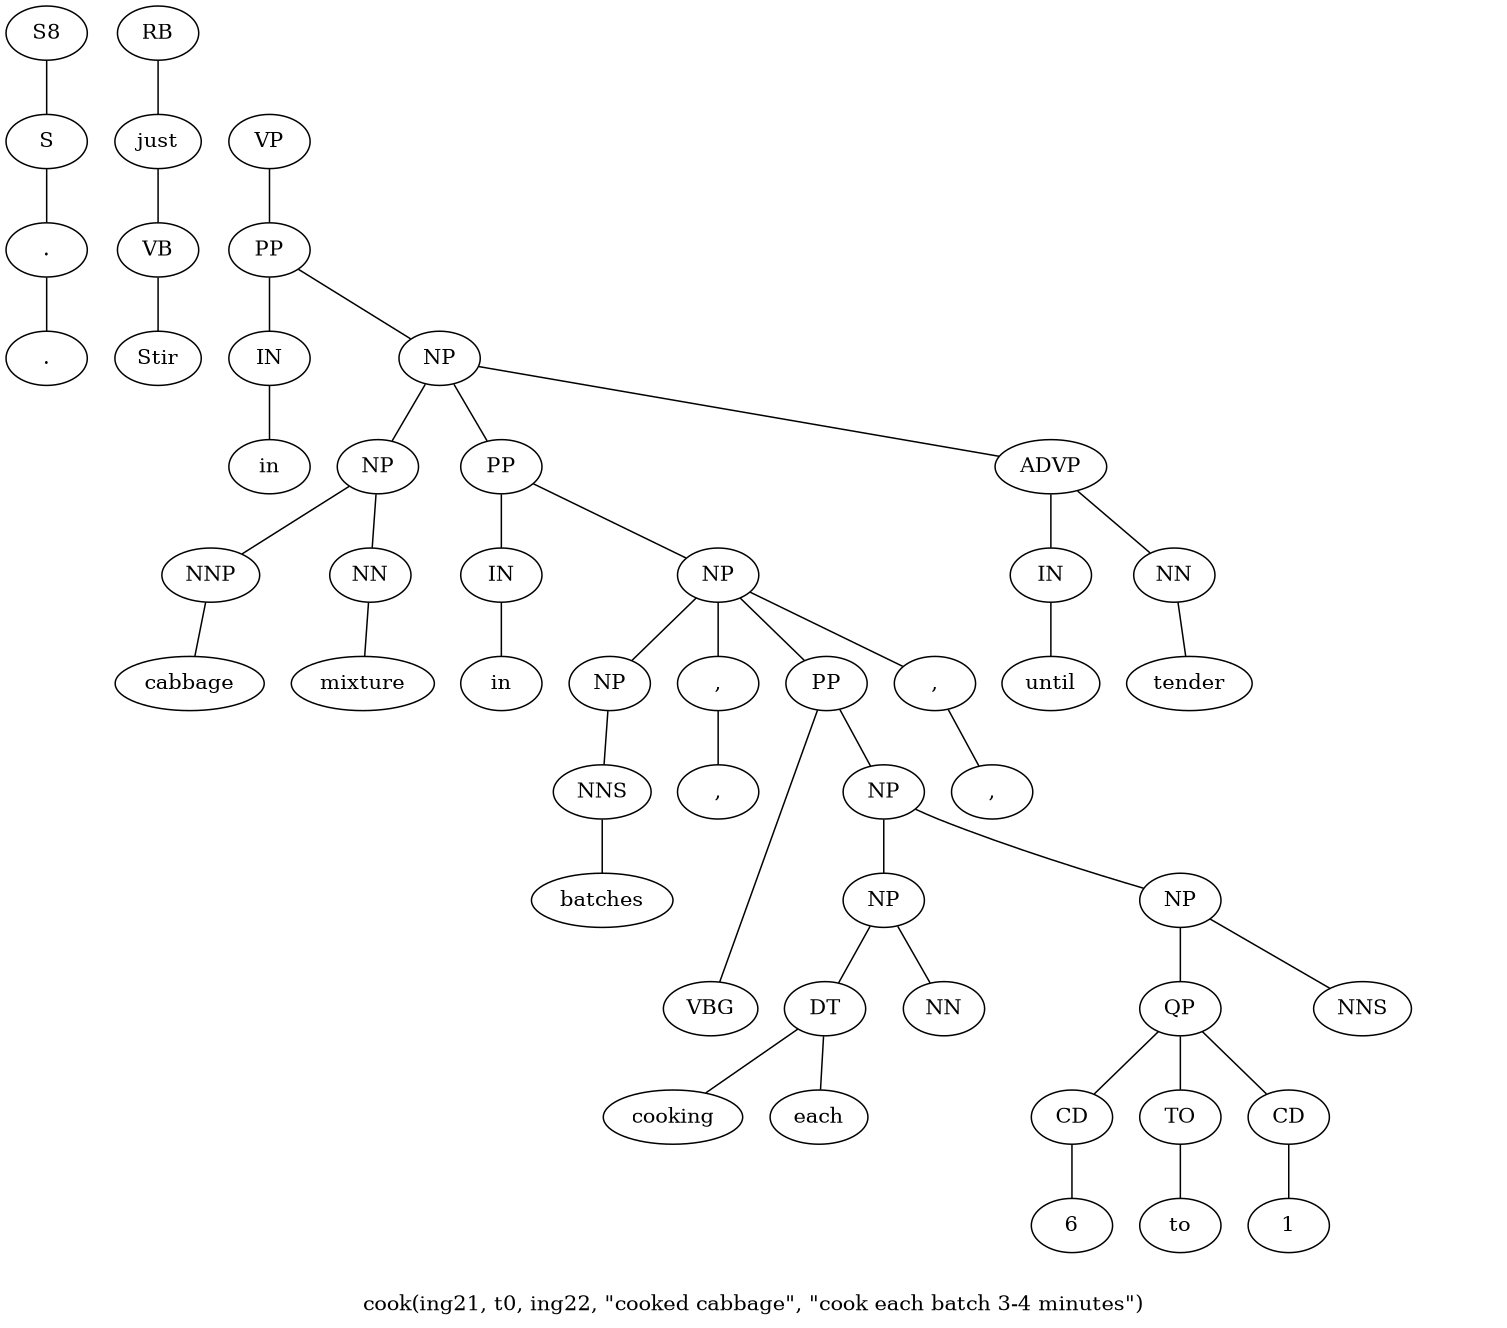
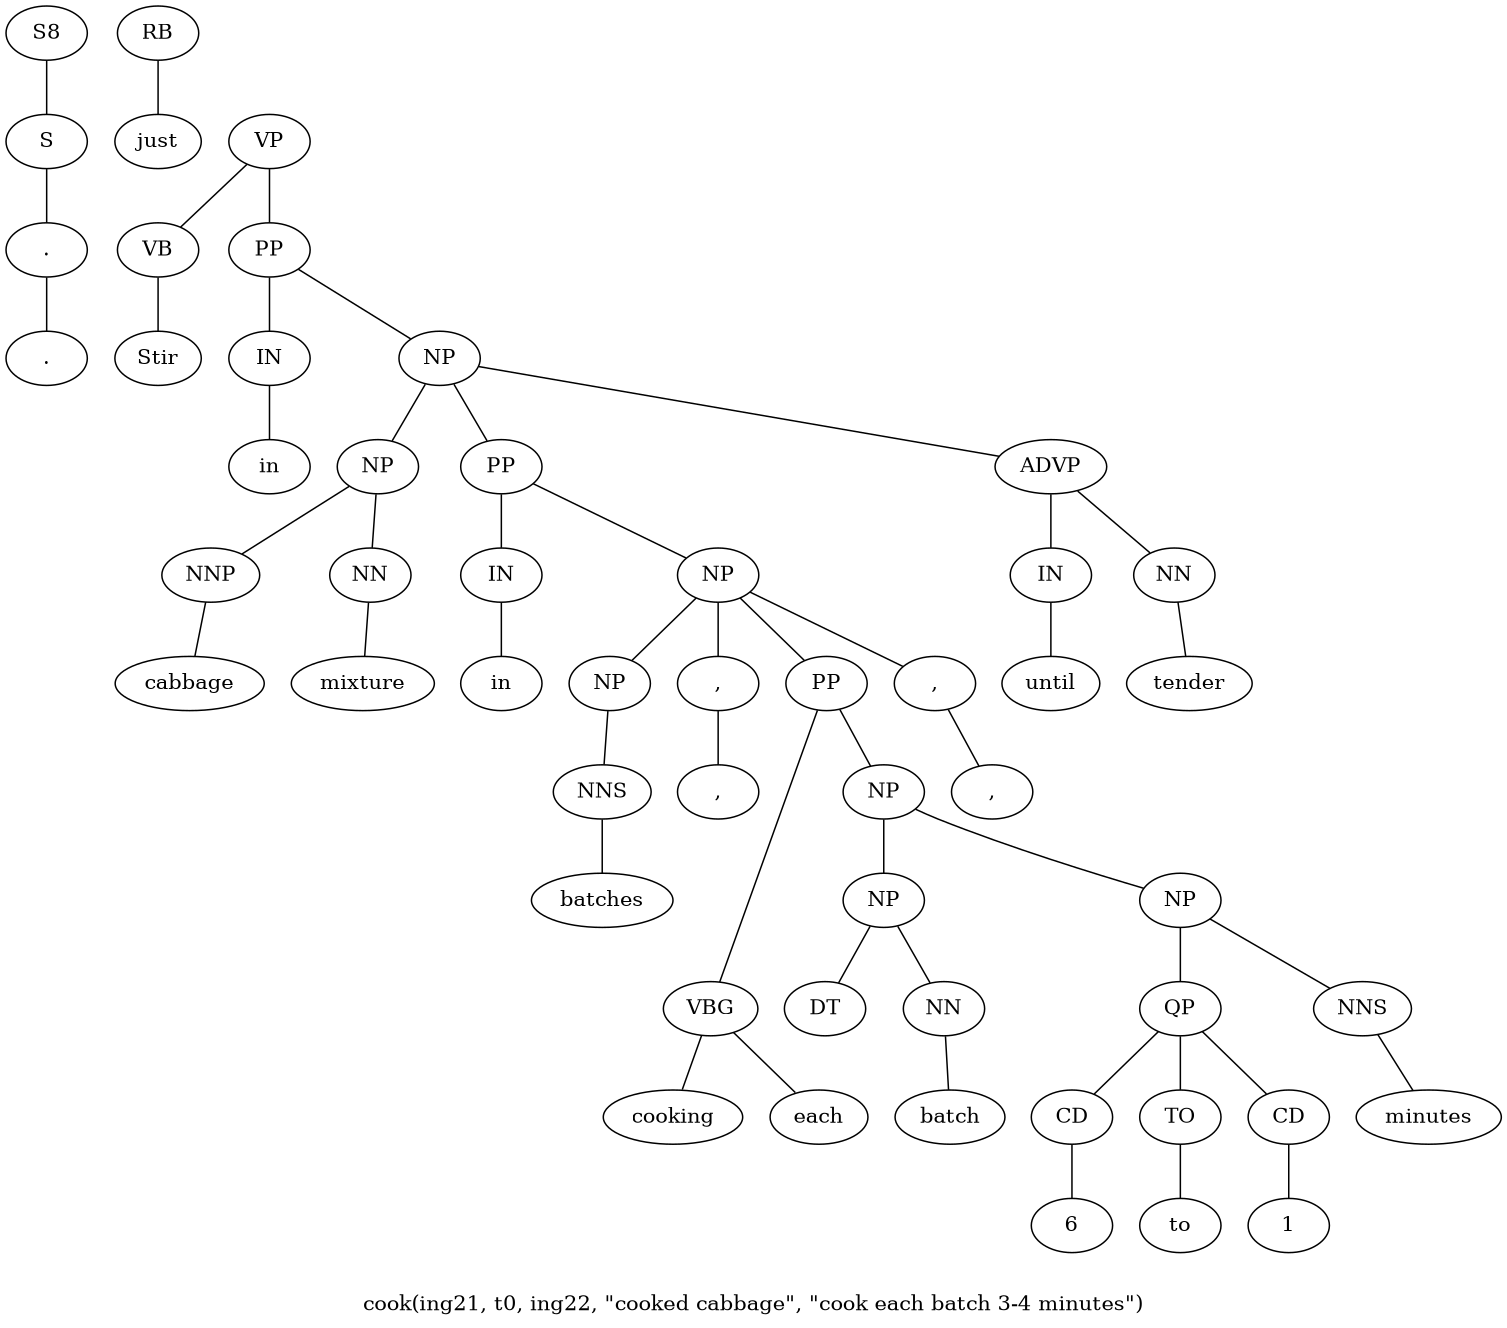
(158, 196) -> (214, 196)
(752, 1061) -> (692, 1063)
(822, 1063) -> (764, 1063)
none -> (950, 1117)
none -> (1429, 1117)
